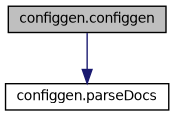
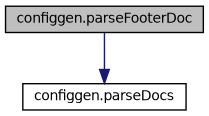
(87, 19) -> (104, 19)
